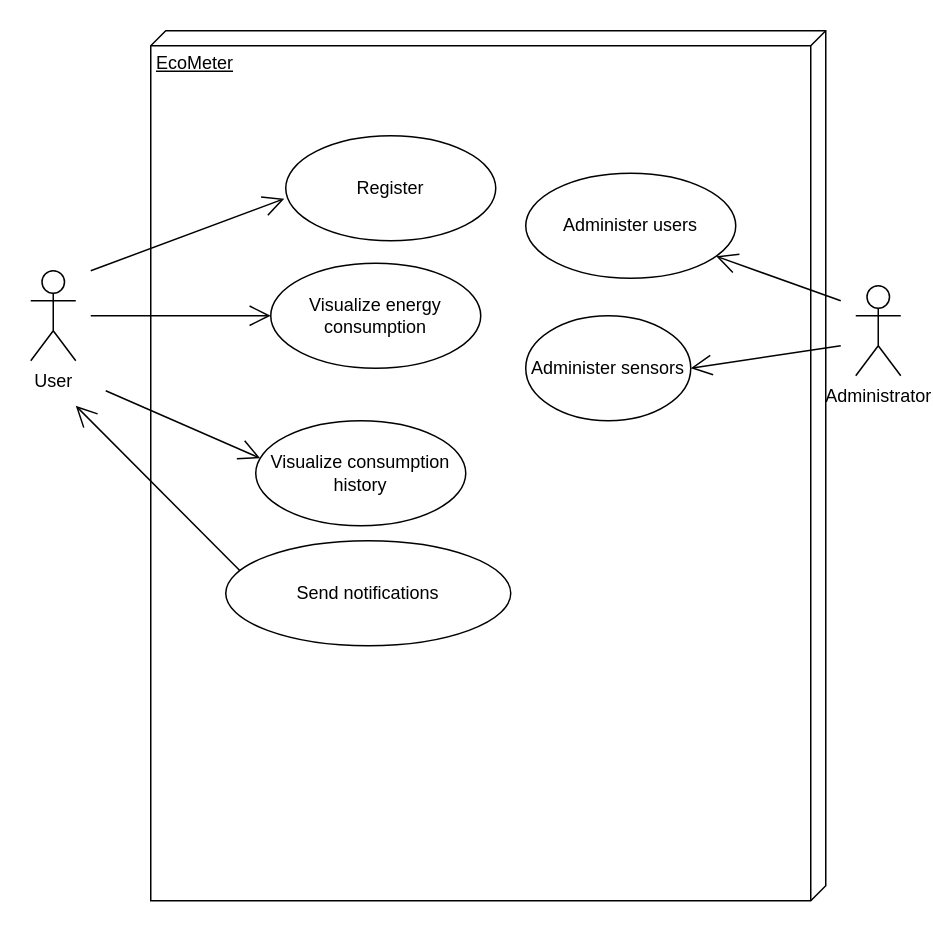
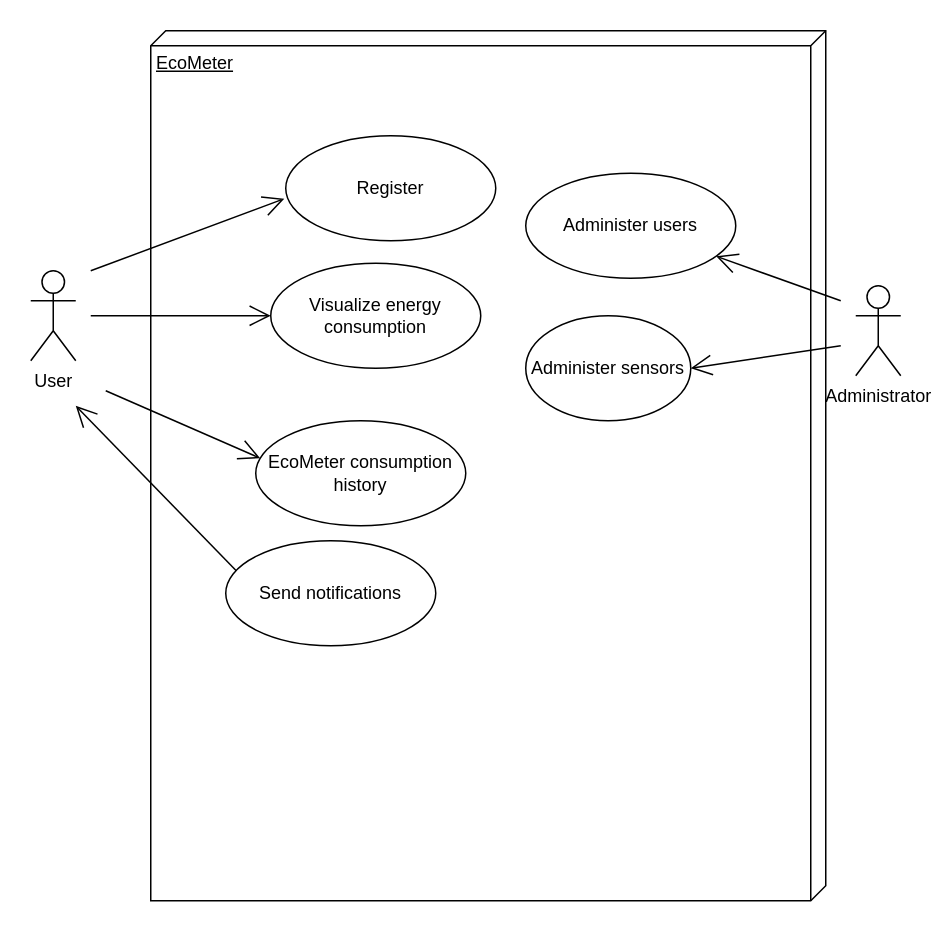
(361, 473) -> (361, 473)
(368, 593) -> (331, 593)
